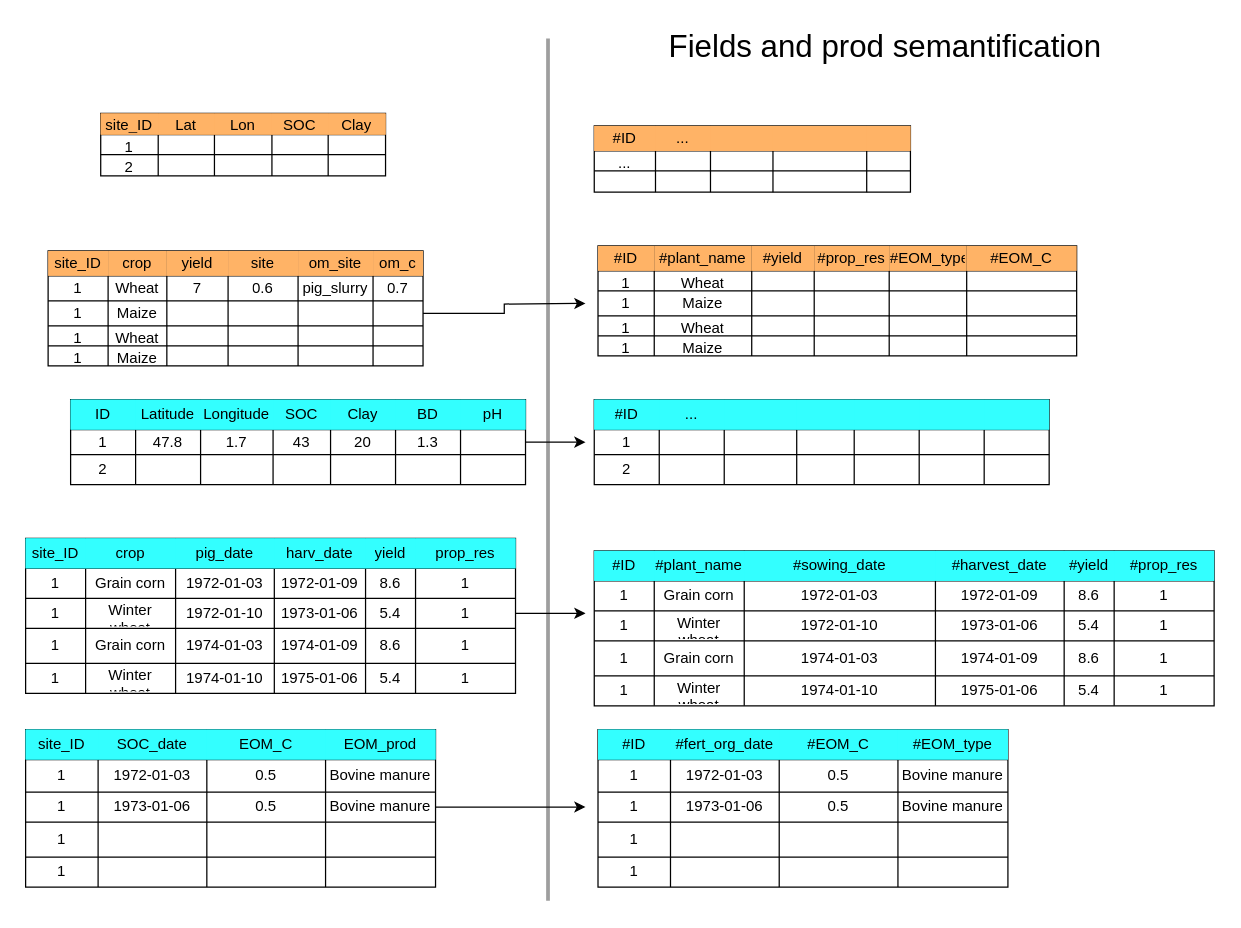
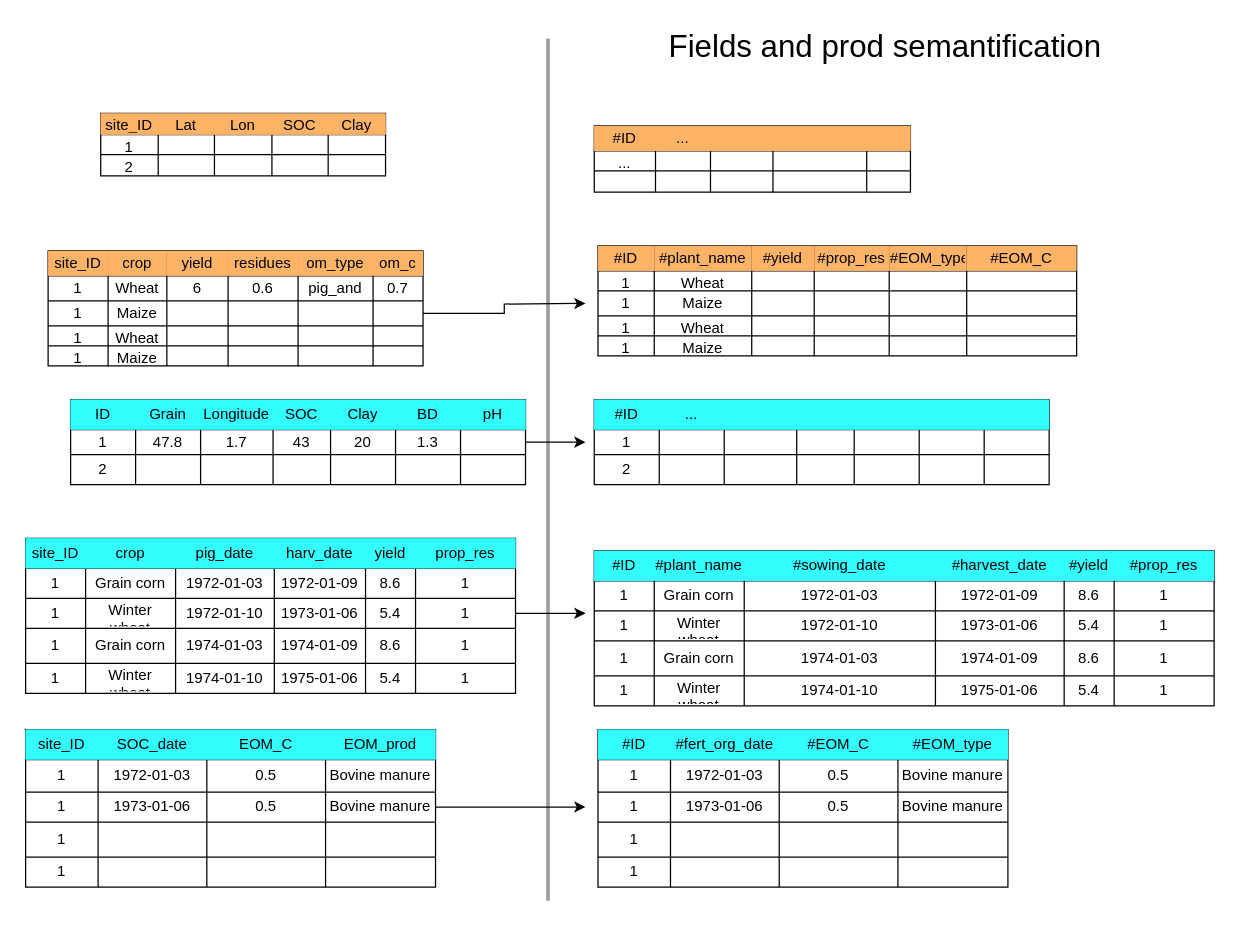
(263, 263) -> (263, 263)
(336, 263) -> (336, 263)
(198, 288) -> (198, 288)
(336, 288) -> (336, 288)
(168, 414) -> (168, 414)
